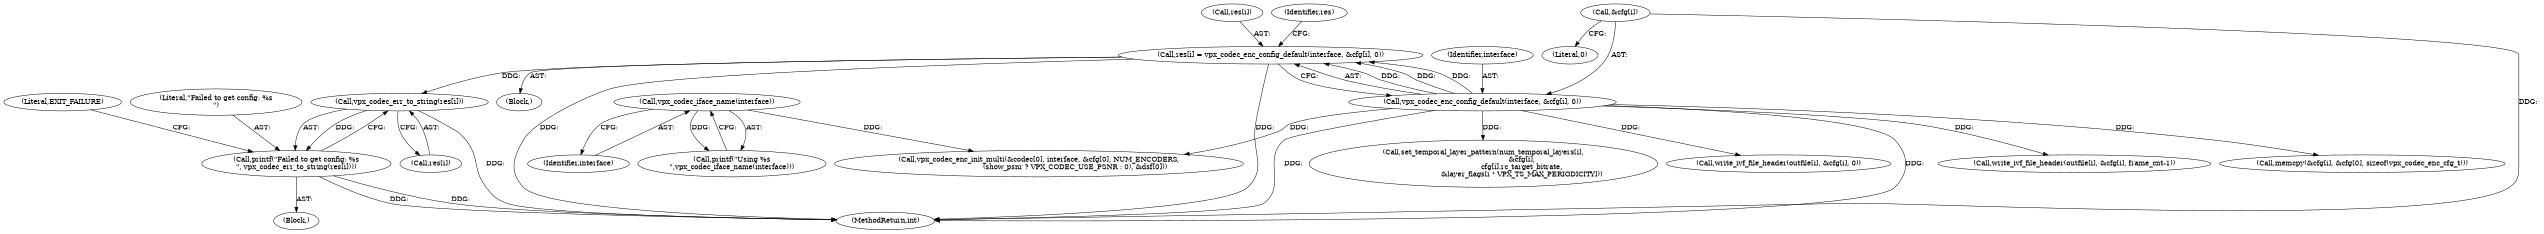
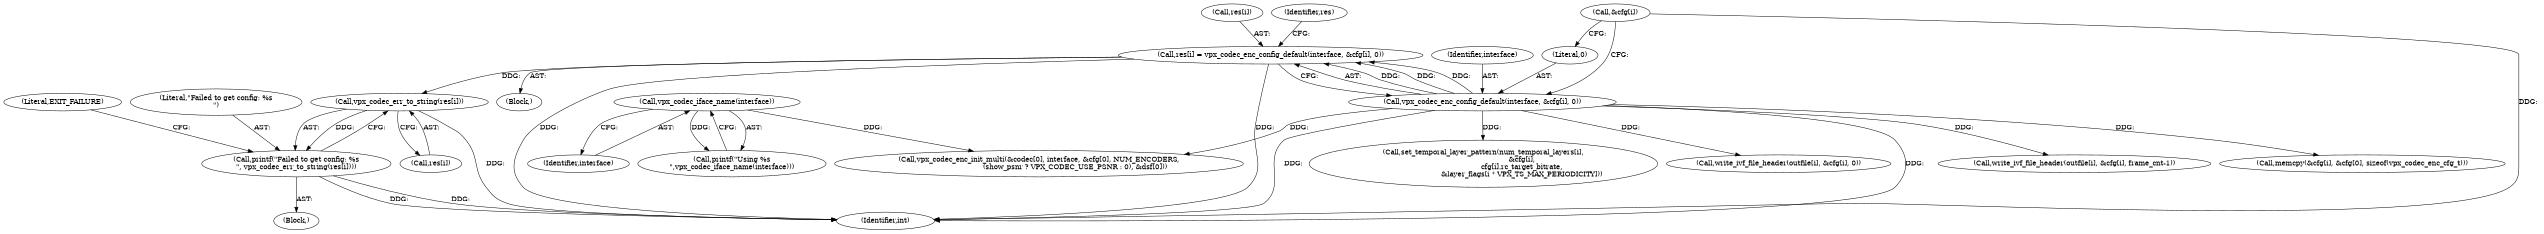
(1621, 55) -> (1621, 55)
none -> (1529, 77)
(885, 221) -> (885, 221)
